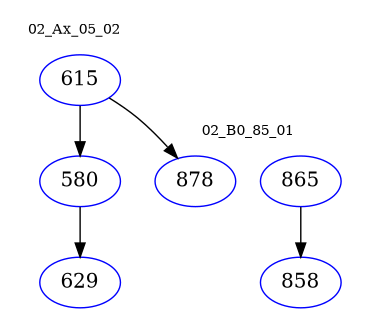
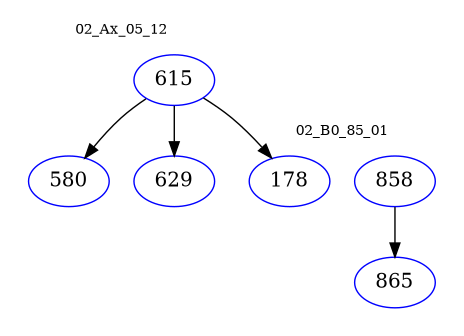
(74, 30) -> (122, 30)
(195, 181) -> (290, 181)
(80, 225) -> (174, 124)
(301, 225) -> (395, 225)
